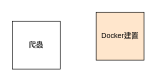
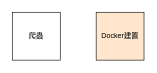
(36, 45) -> (36, 36)
